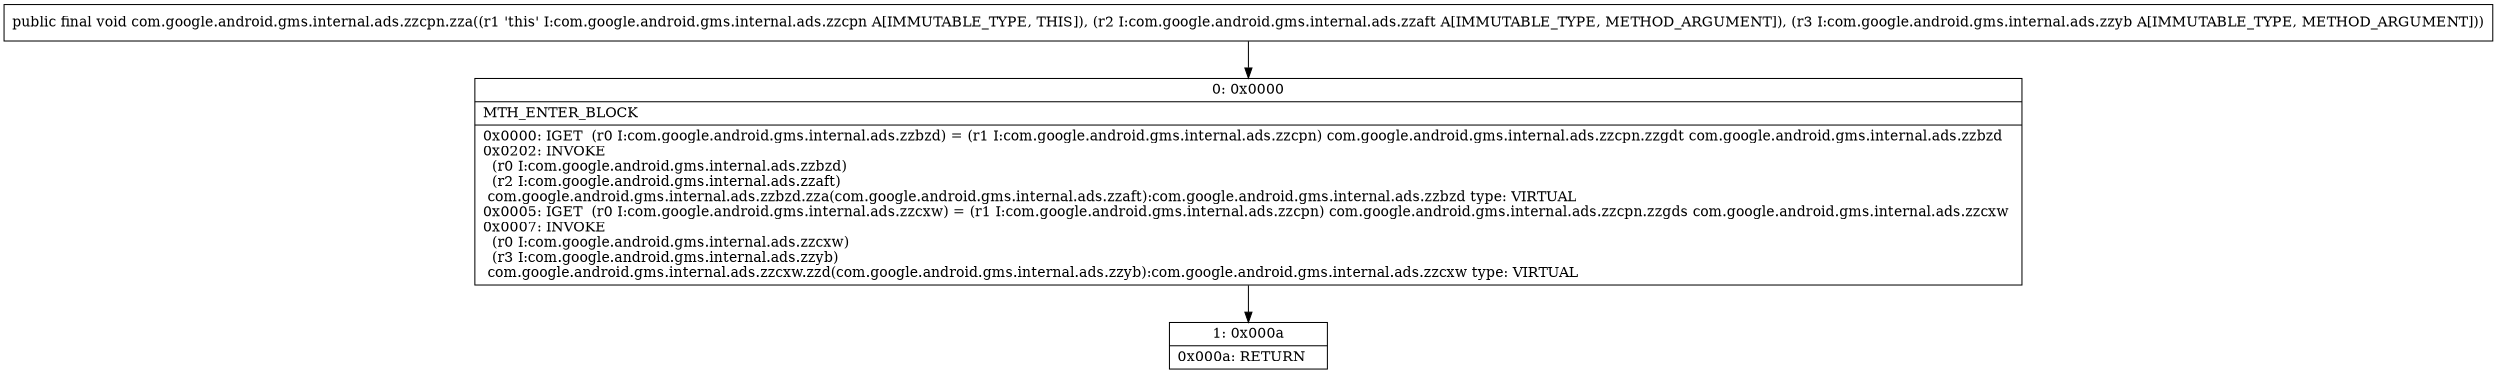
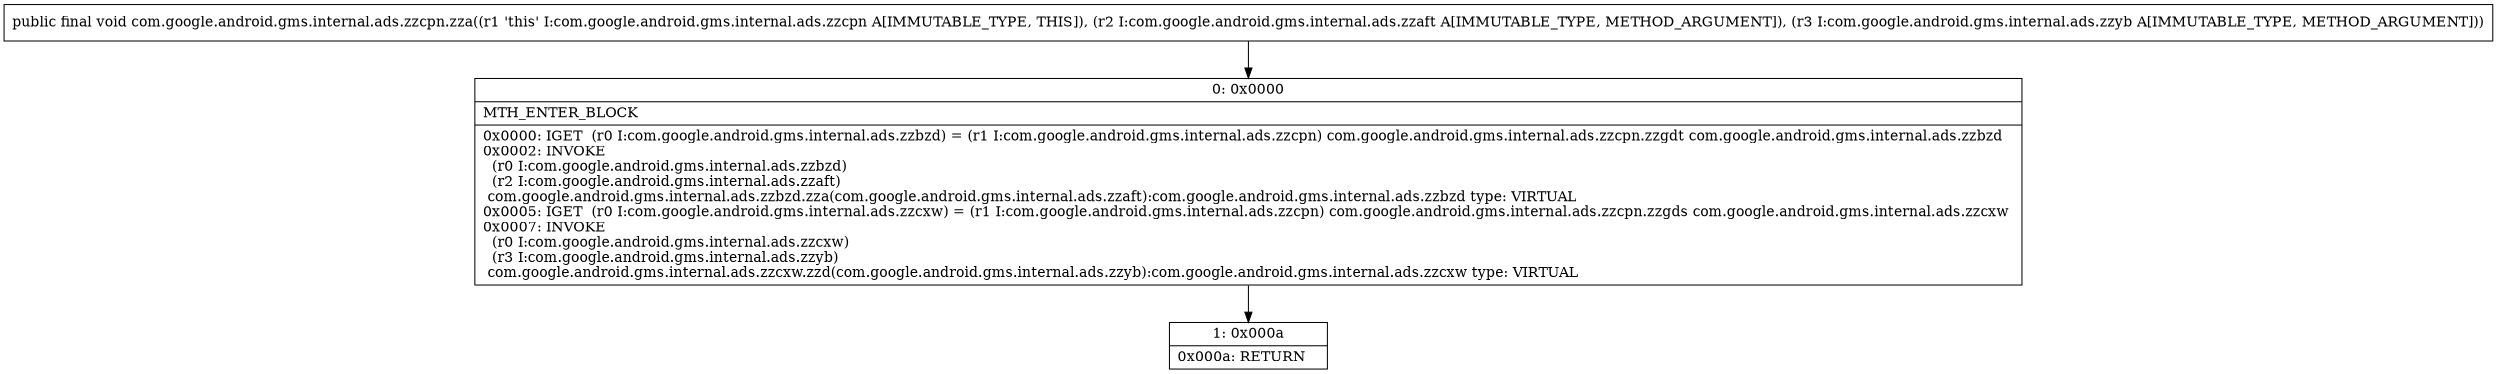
(549, 151) -> (549, 151)
